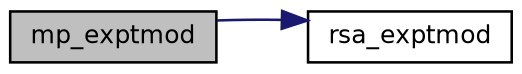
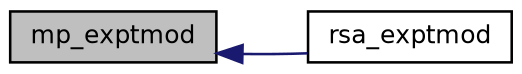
(249, 20) -> (275, 54)
